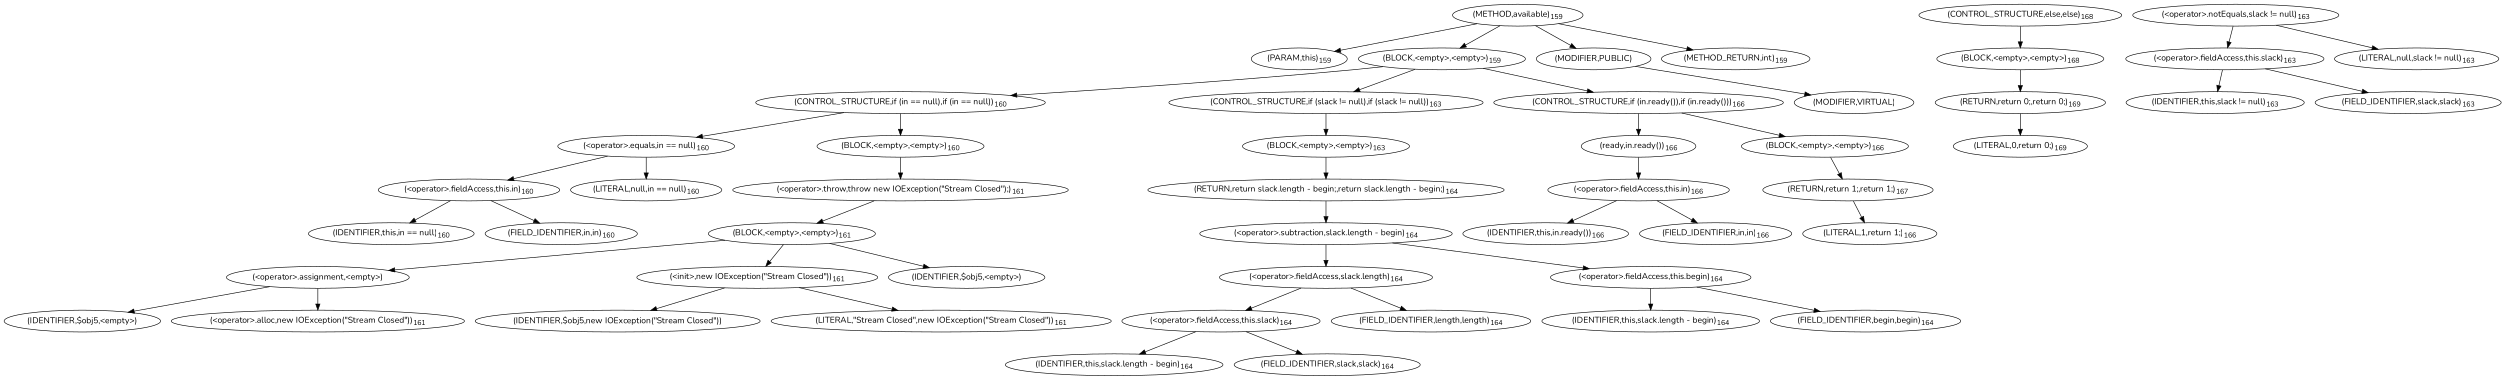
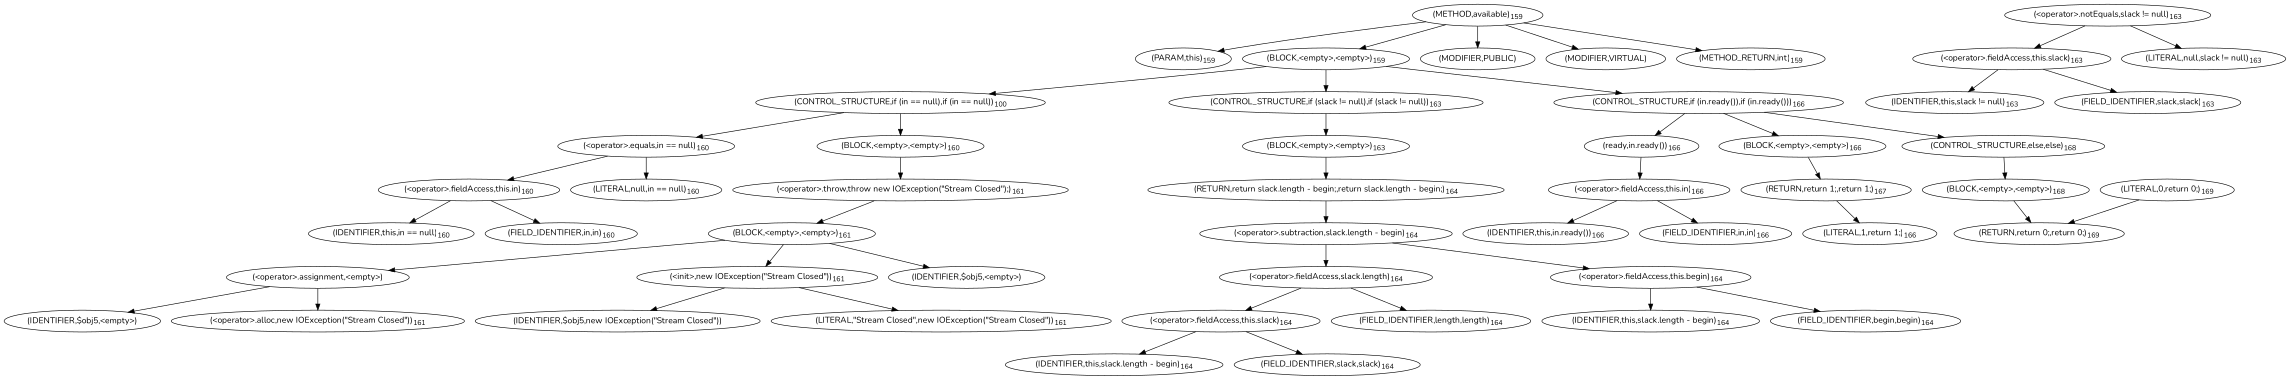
(1720, 80) -> (1539, 36)
(1001, 102) -> (1001, 102)
(2020, 121) -> (2107, 211)
none -> (1851, 124)
